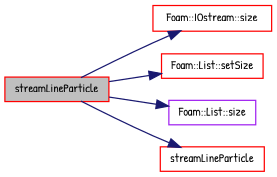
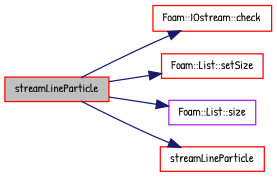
(212, 18) -> (212, 18)
